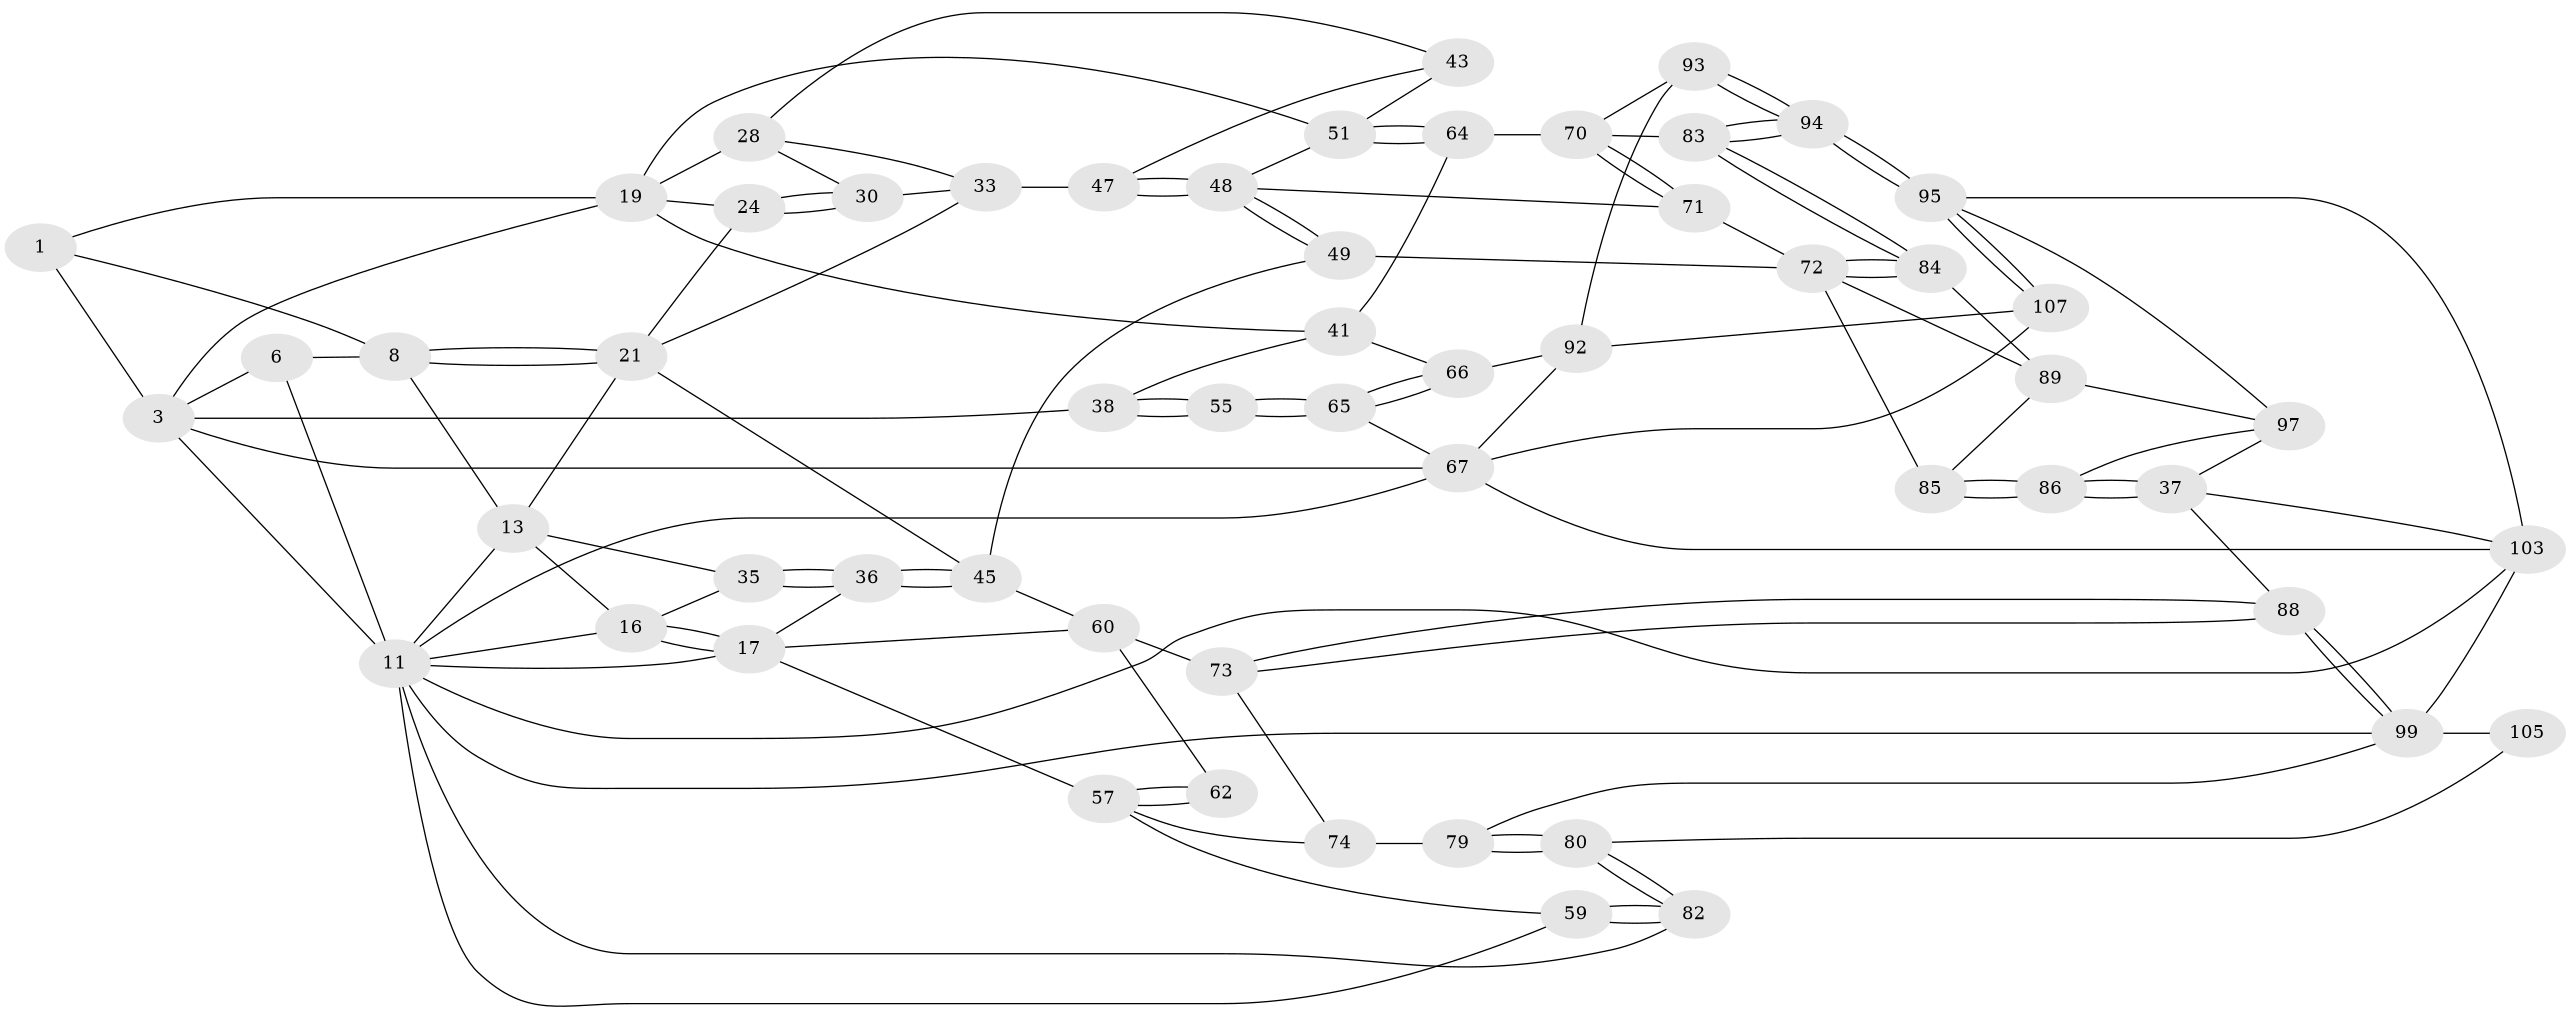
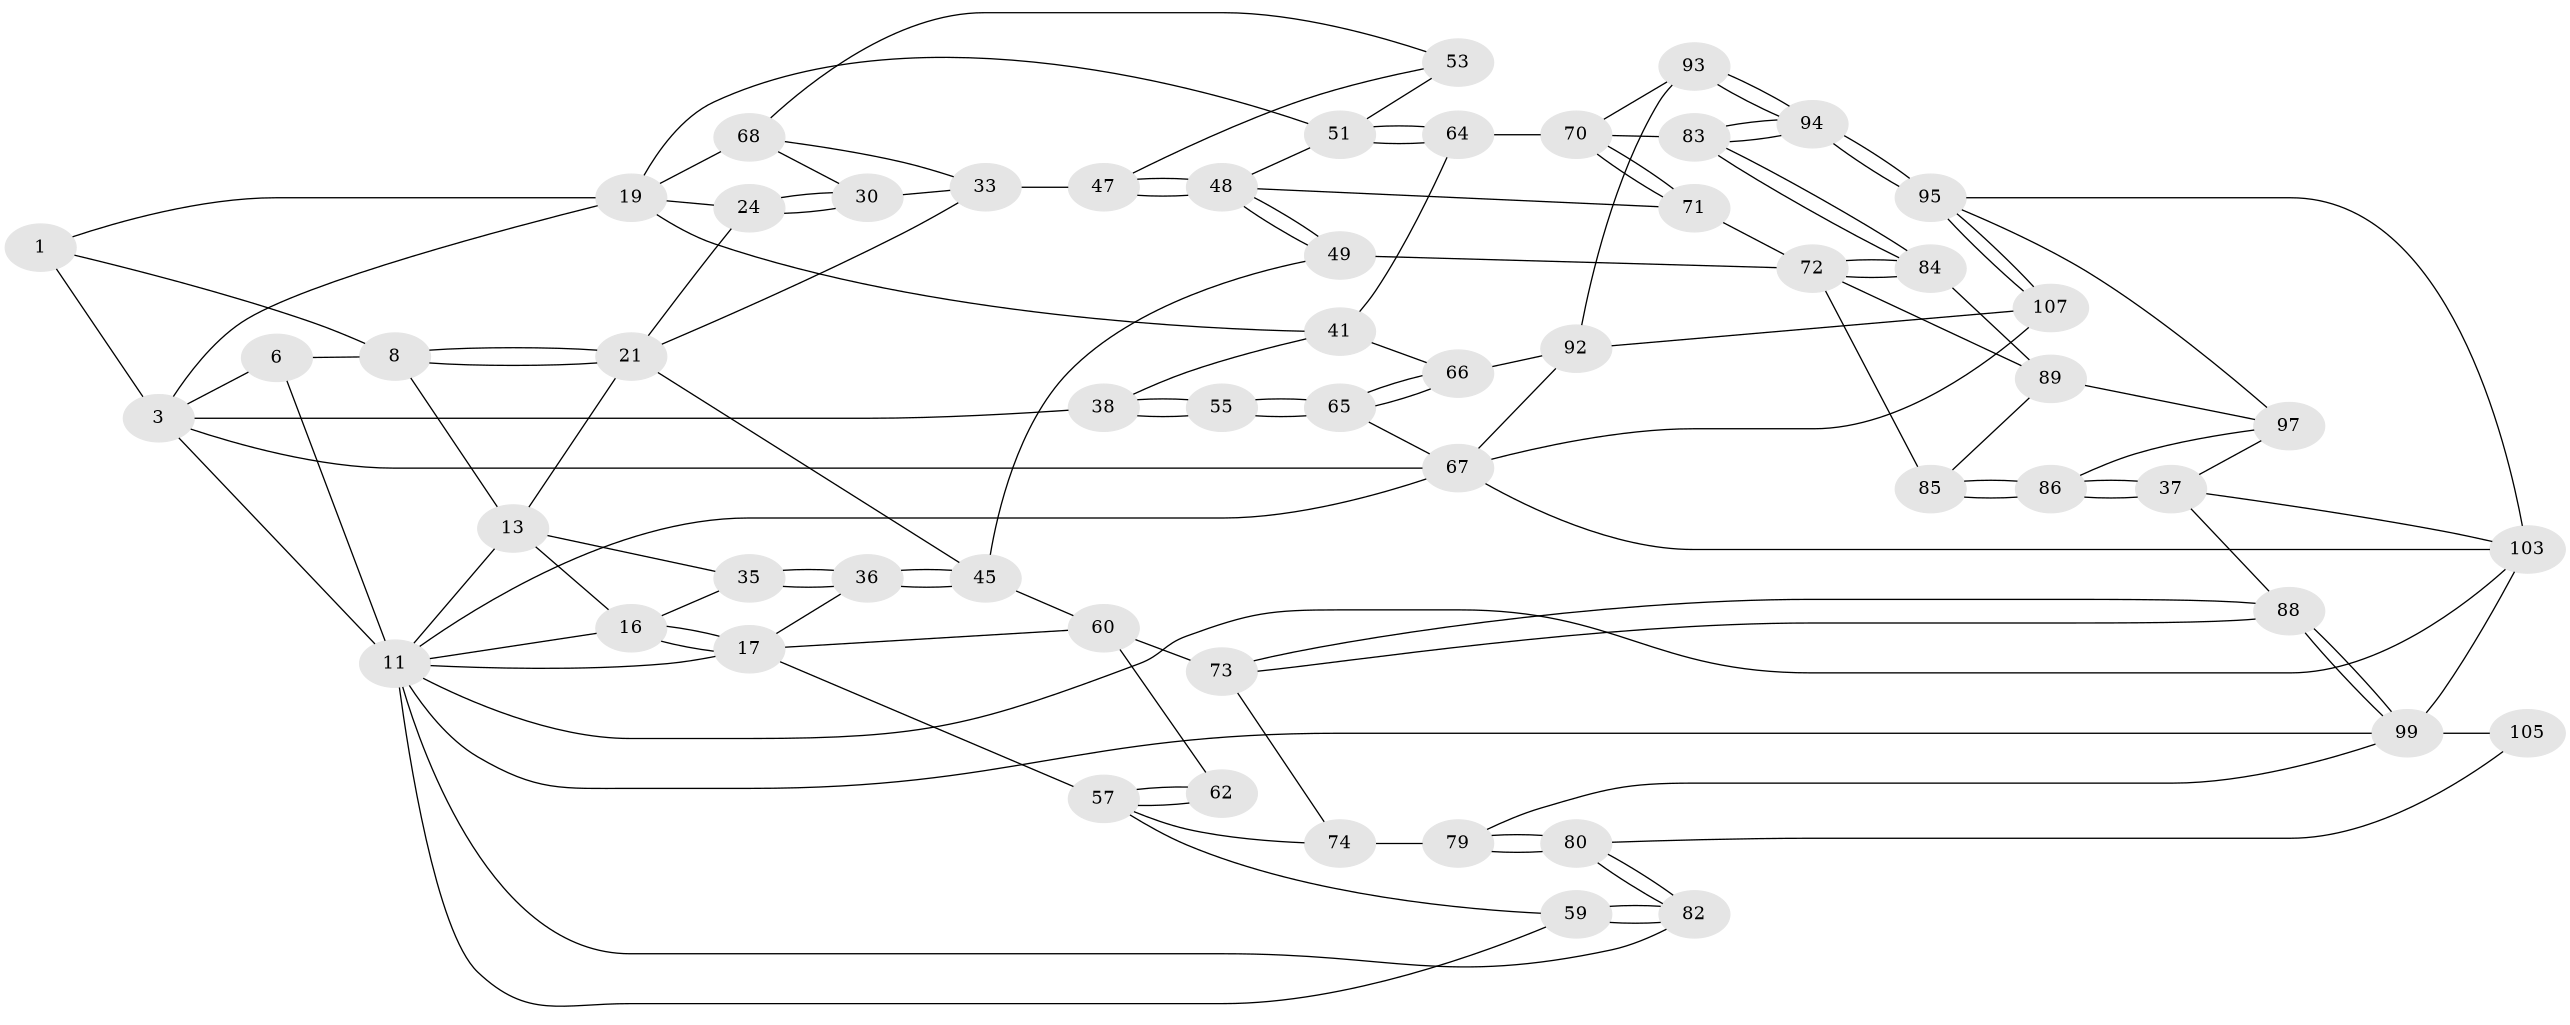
(1458, 63) -> (1458, 63)
(749, 137) -> (749, 137)
